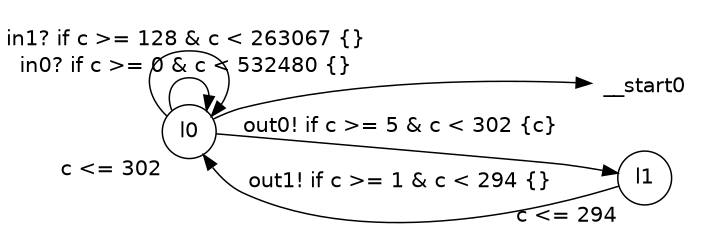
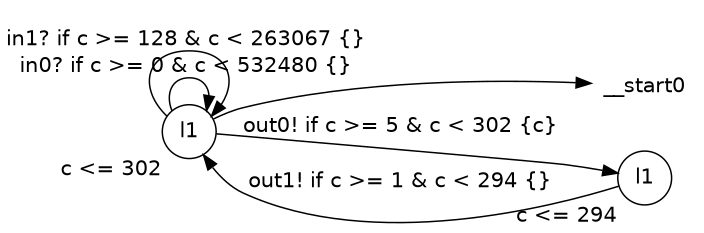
(189, 132) -> (189, 132)
